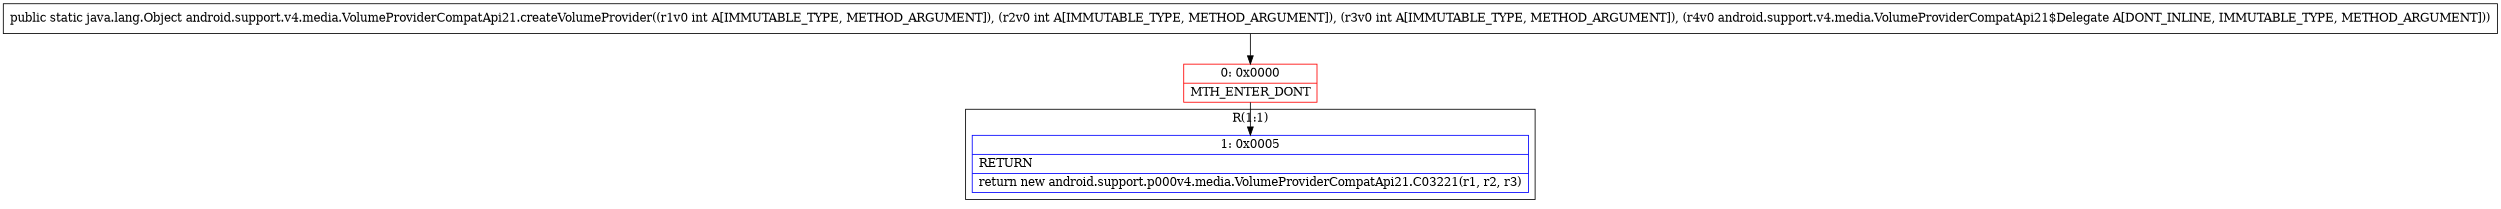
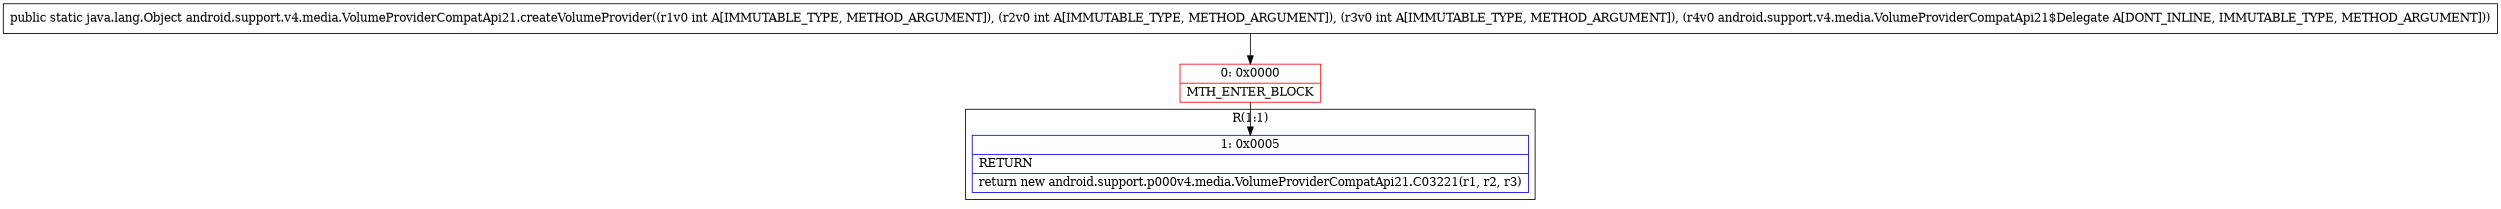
(1250, 92) -> (1250, 92)
